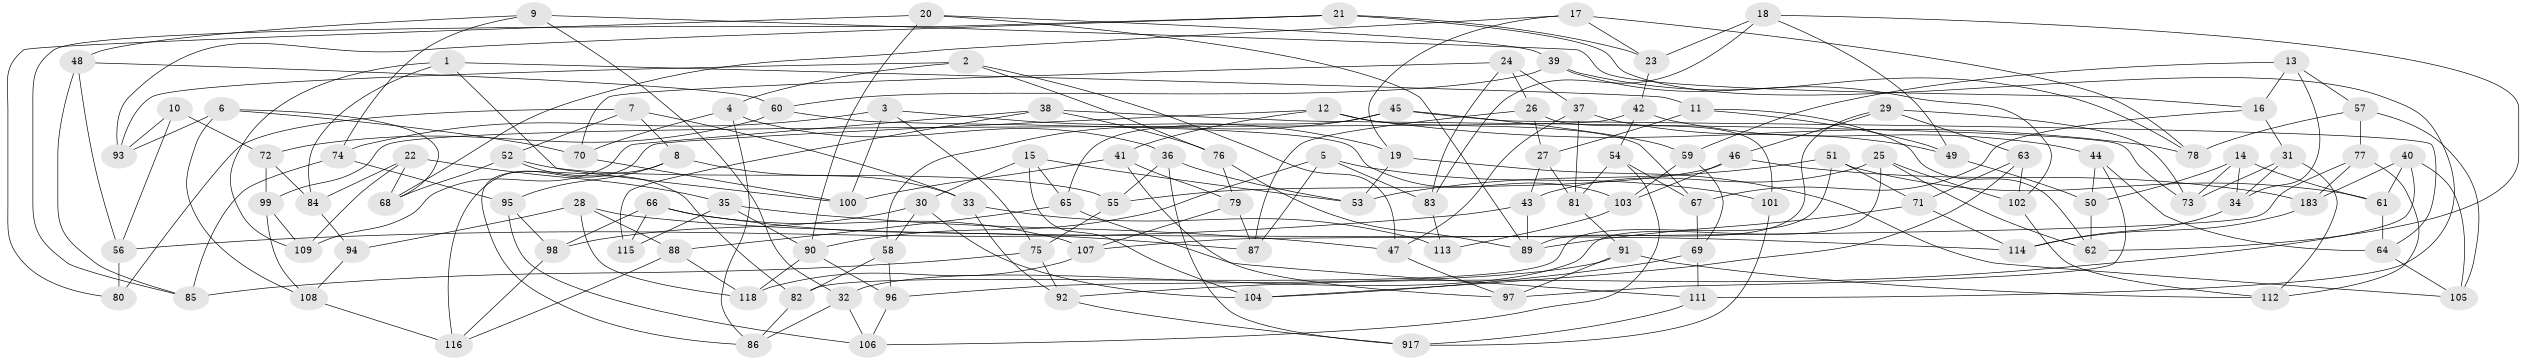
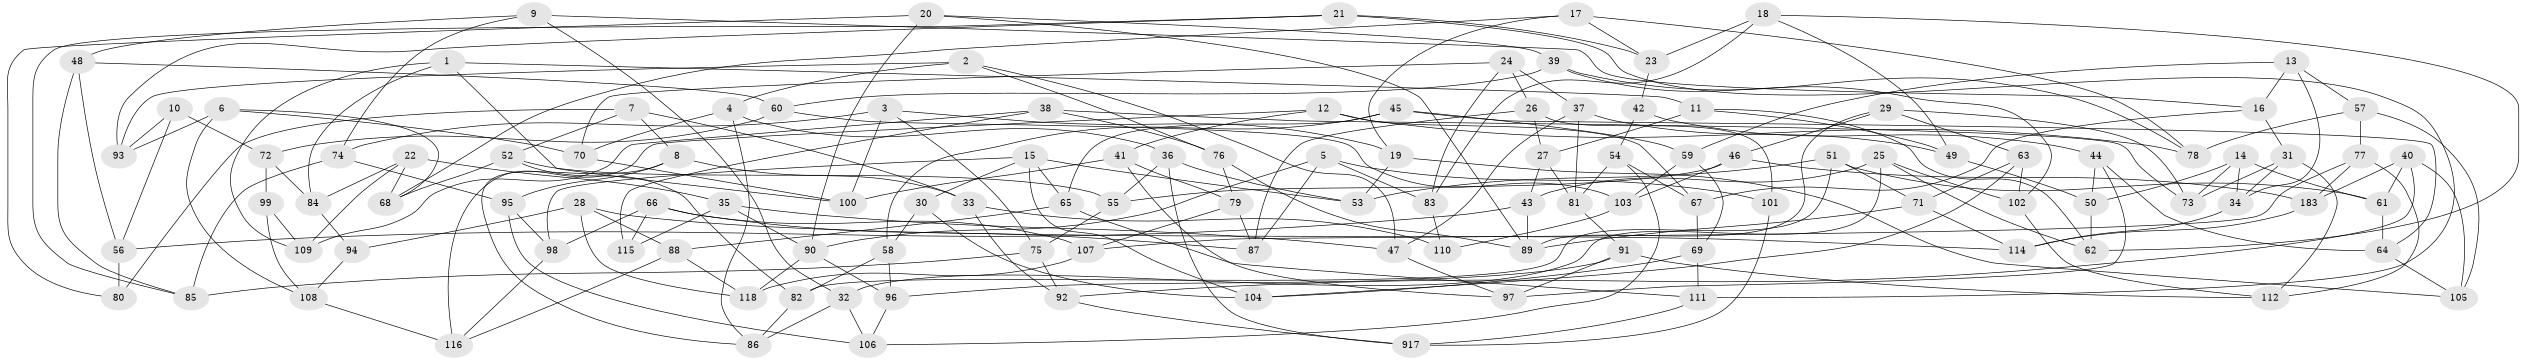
(673, 130) -> none
(720, 228) -> (771, 169)
(1443, 251) -> (1443, 251)
